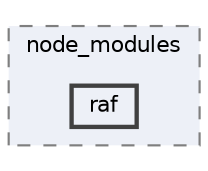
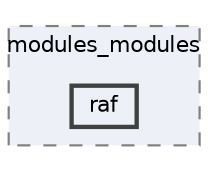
(104, 47) -> (104, 47)
